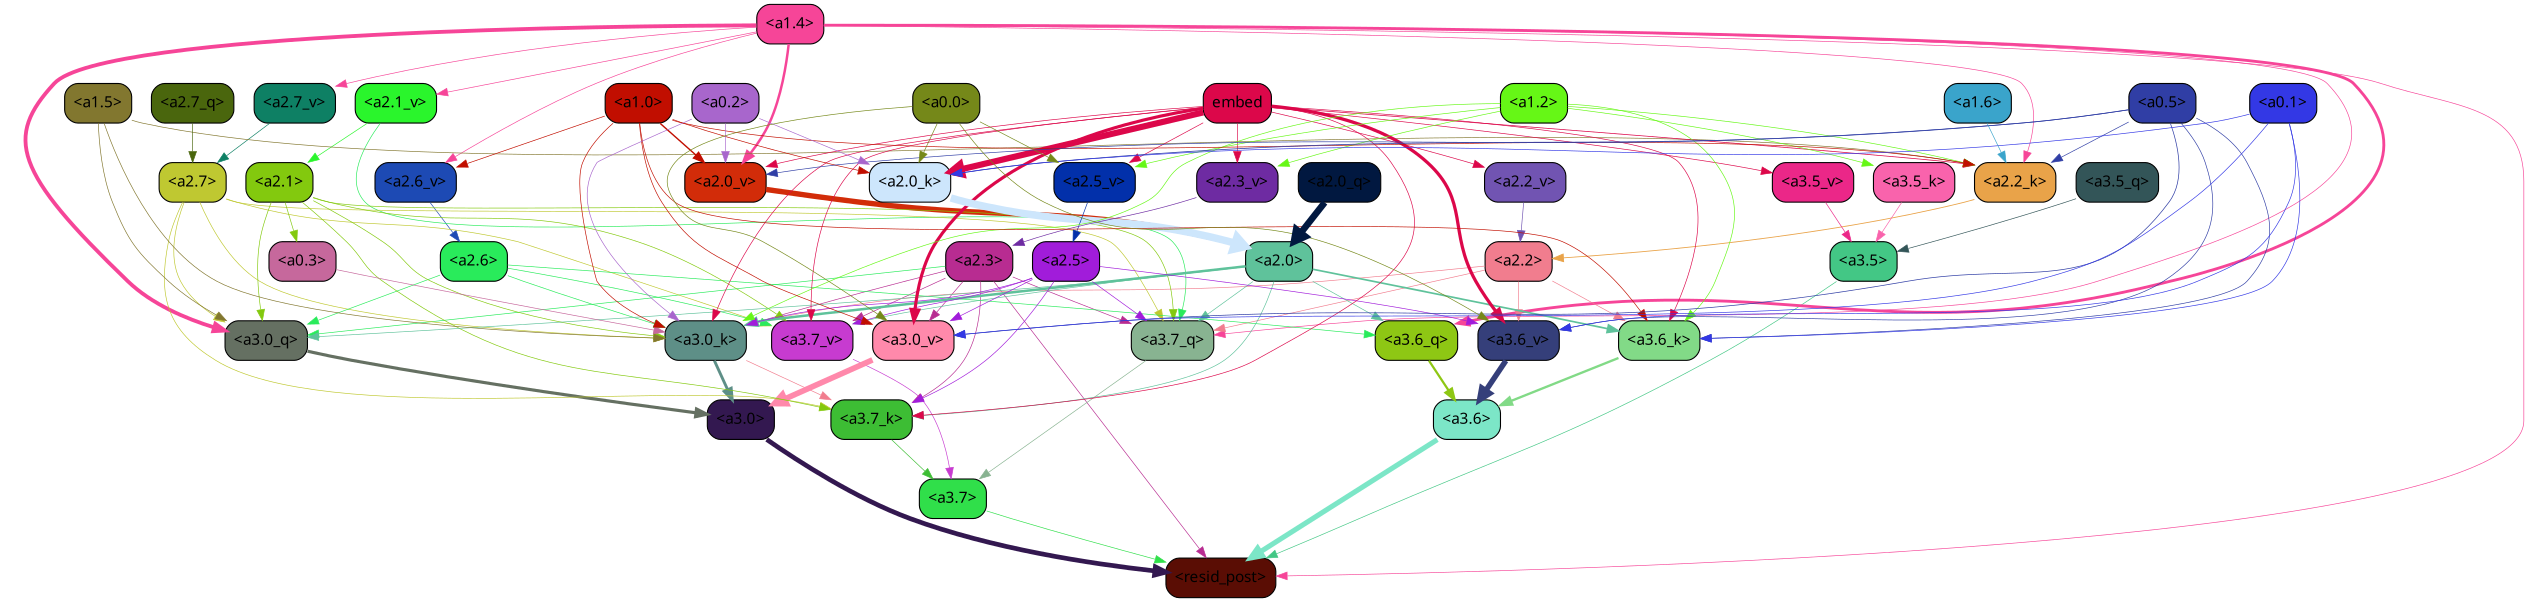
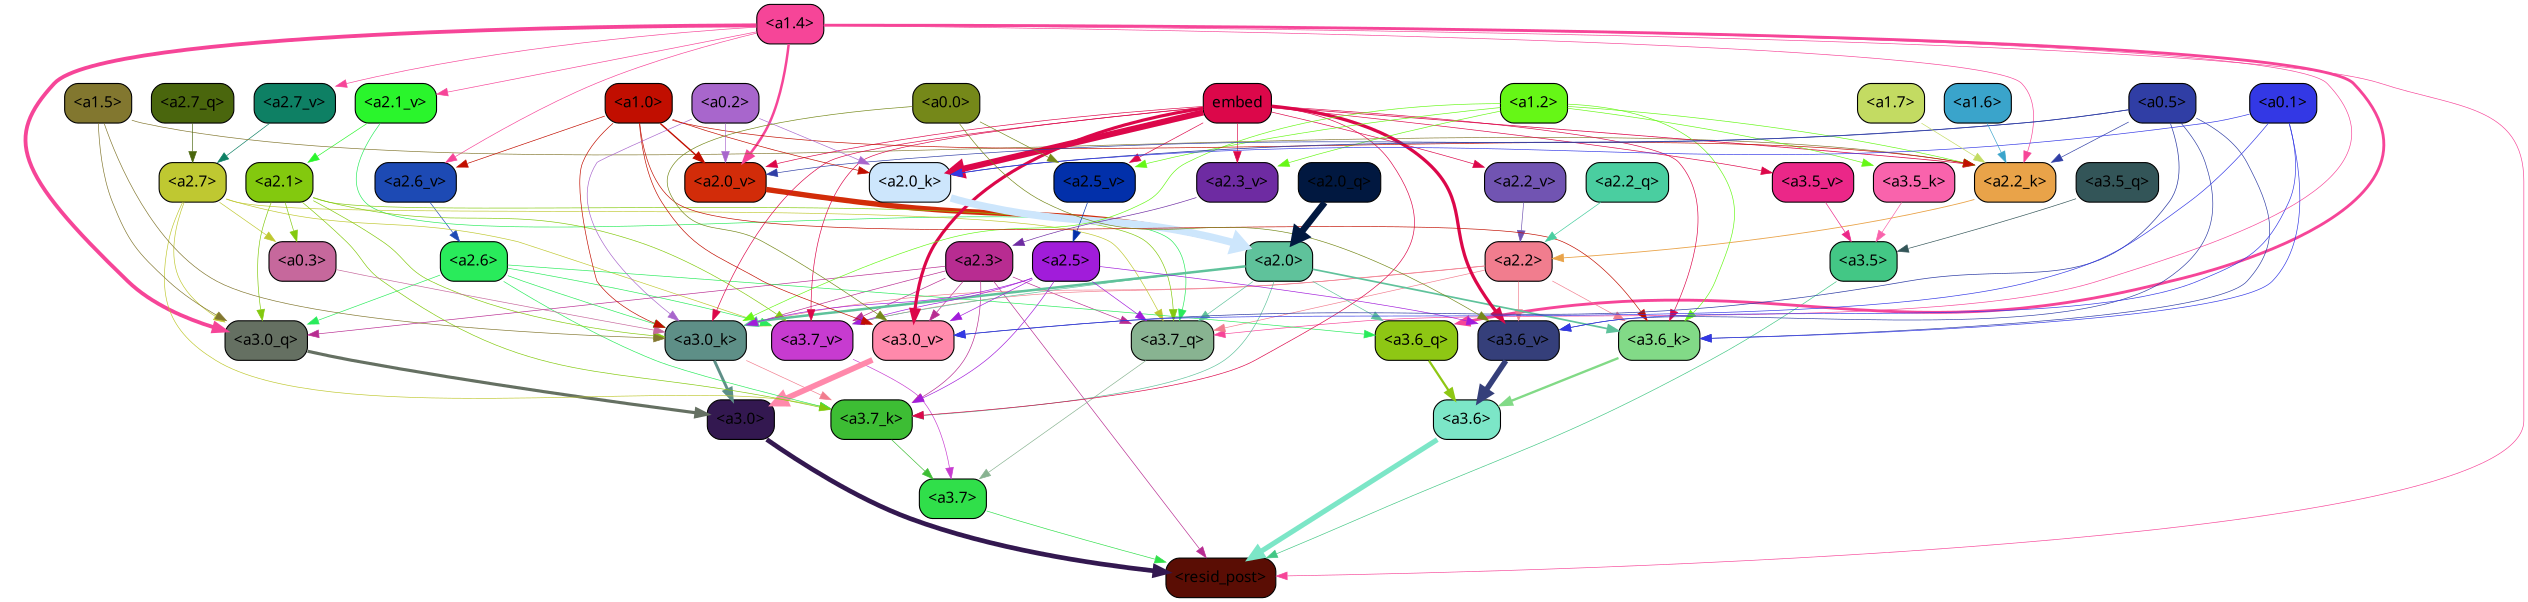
none -> (1891, 103)
(930, 138) -> none
none -> (1627, 182)
none -> (1174, 289)
(632, 300) -> (632, 300)
(318, 302) -> (243, 219)
(690, 314) -> none
none -> (655, 360)
